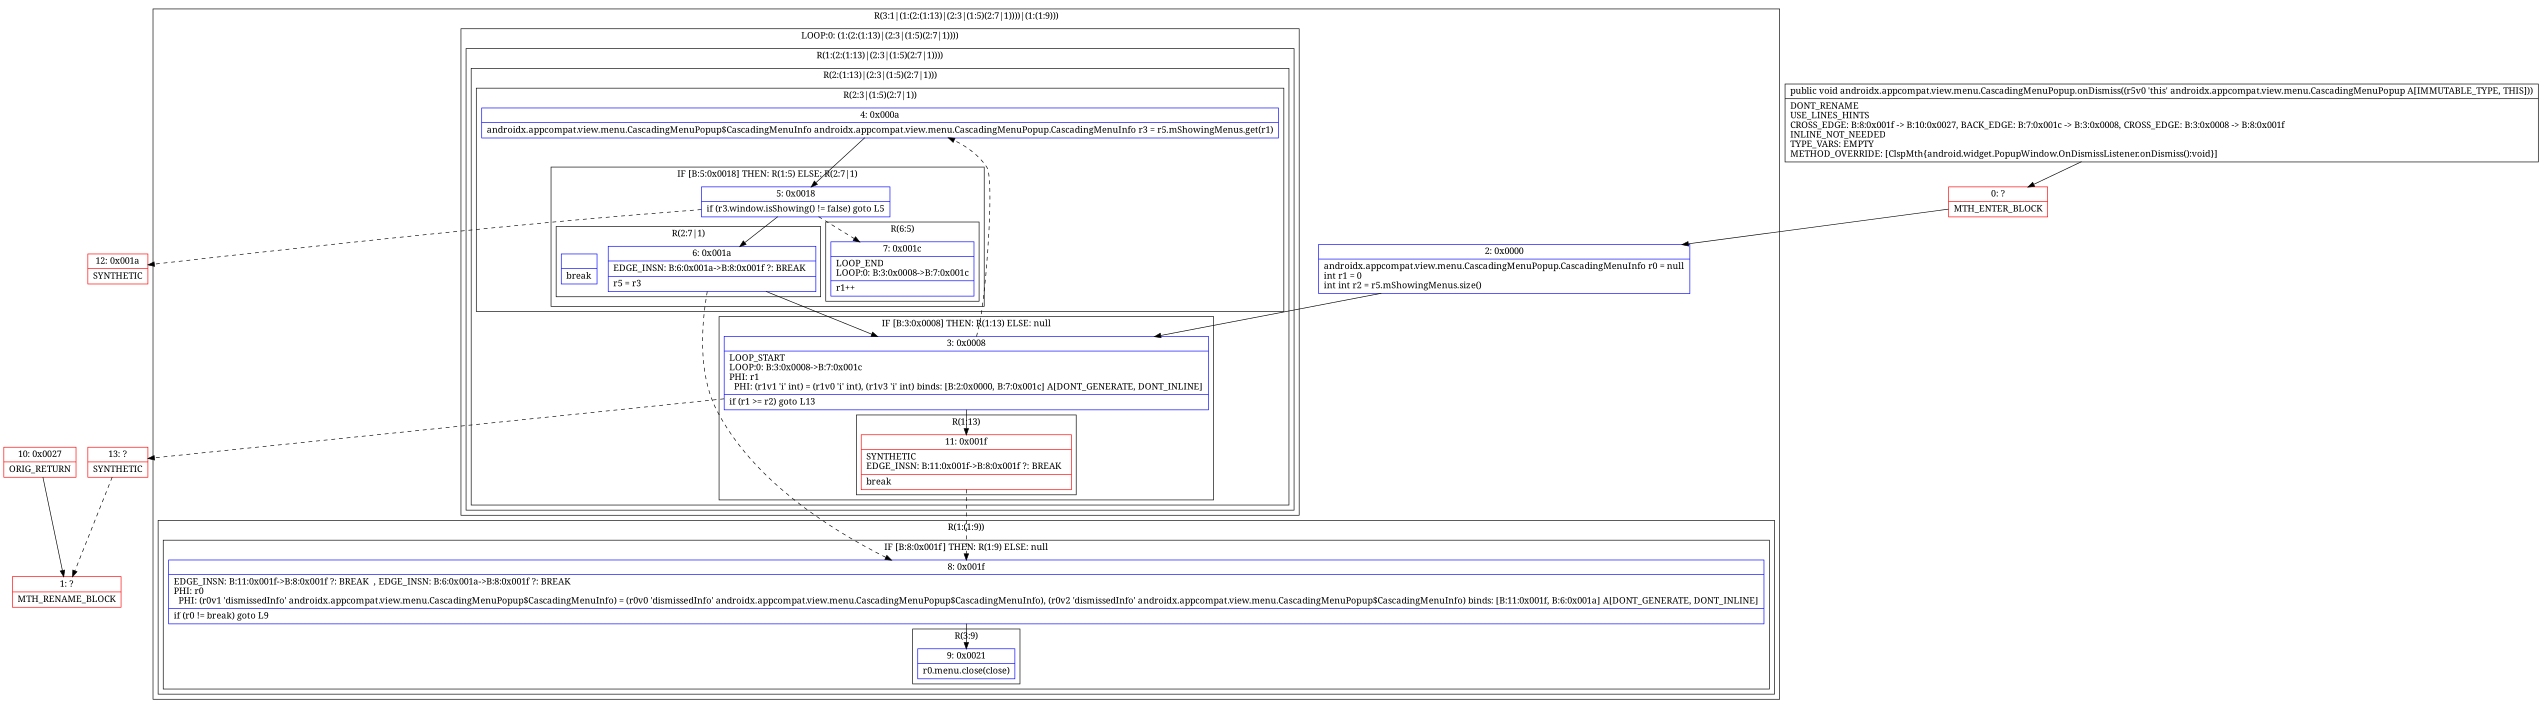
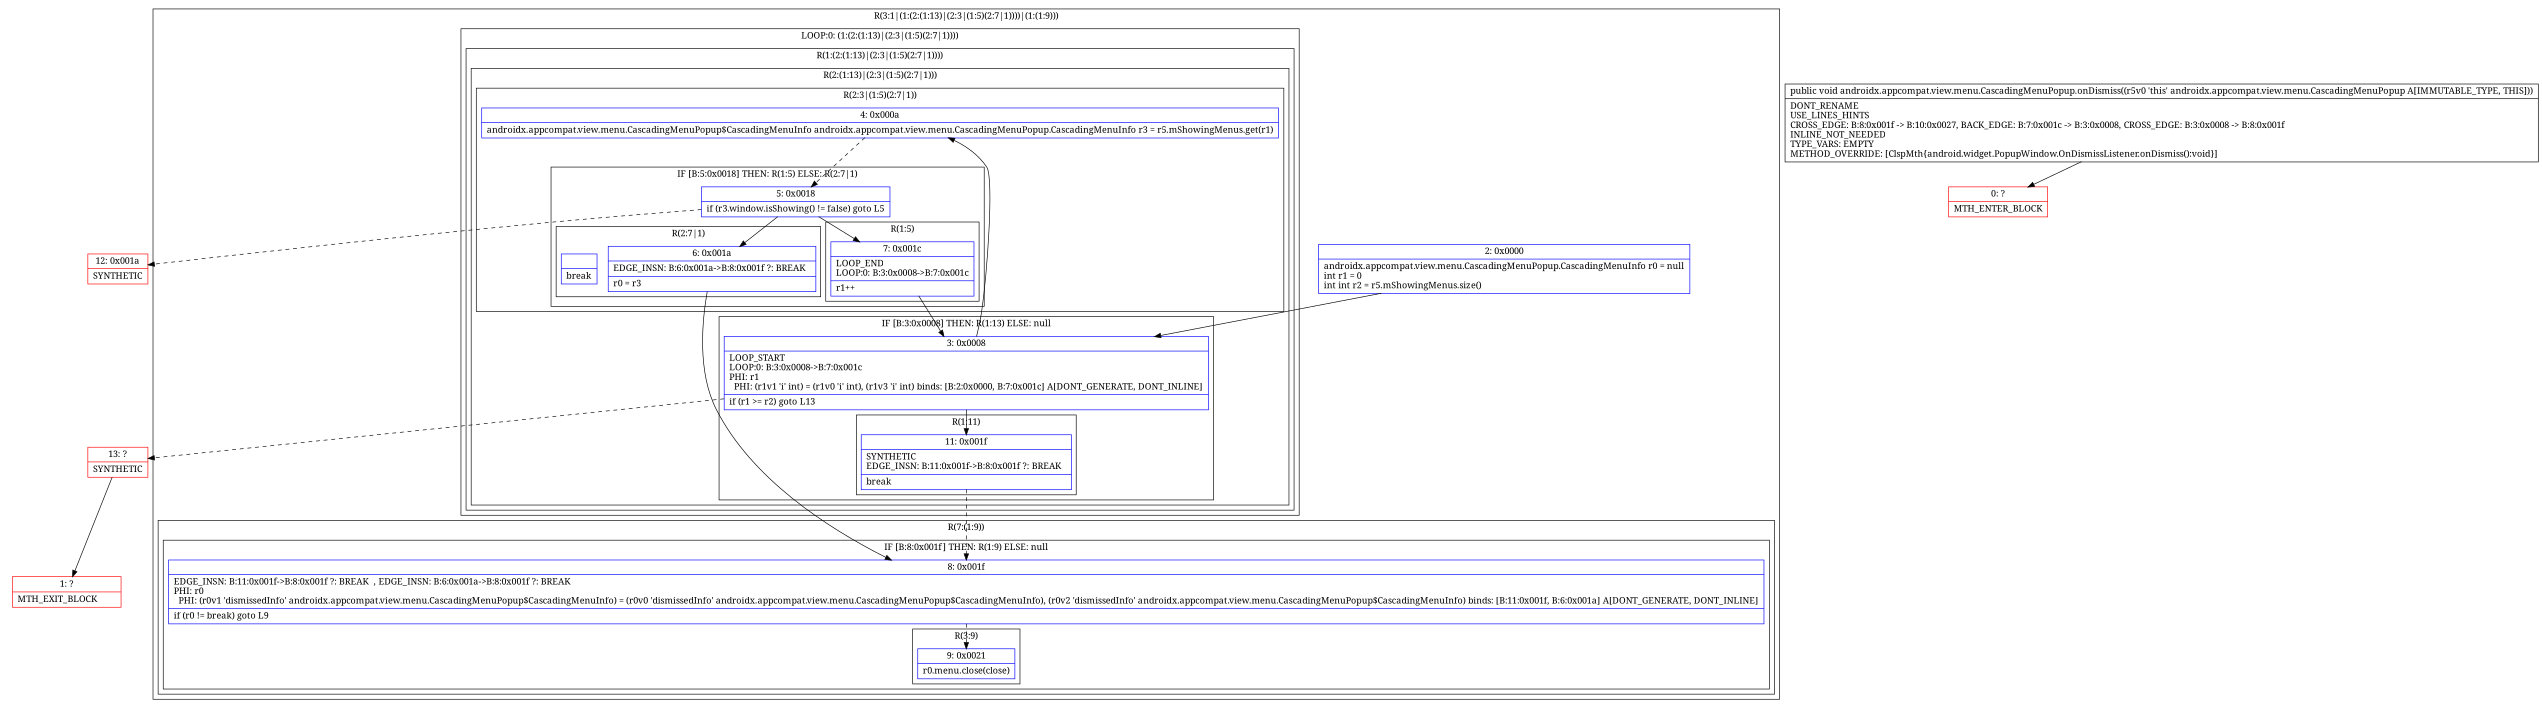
(840, 160) -> (840, 160)
(1818, 226) -> none
(836, 228) -> (836, 228)
(902, 229) -> (902, 229)
(989, 231) -> (989, 231)
(627, 284) -> (627, 284)
(840, 321) -> (934, 320)
(966, 422) -> (966, 422)
(747, 454) -> (747, 454)
(40, 462) -> none
(966, 462) -> (966, 462)
(94, 524) -> (94, 524)
(966, 528) -> (966, 528)
(67, 599) -> (57, 599)
(966, 633) -> (966, 633)
